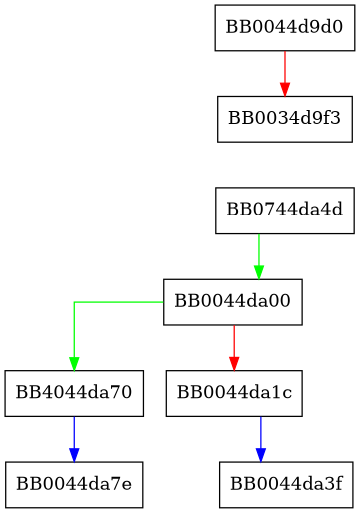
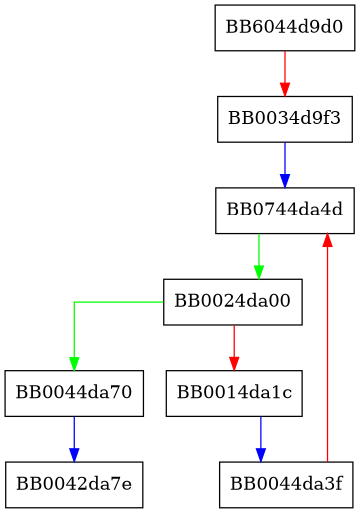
(285, 28) -> (285, 28)
none -> (285, 159)
(233, 302) -> (233, 302)
none -> (328, 354)
(74, 394) -> (74, 394)
(234, 394) -> (234, 394)
(74, 485) -> (74, 485)
